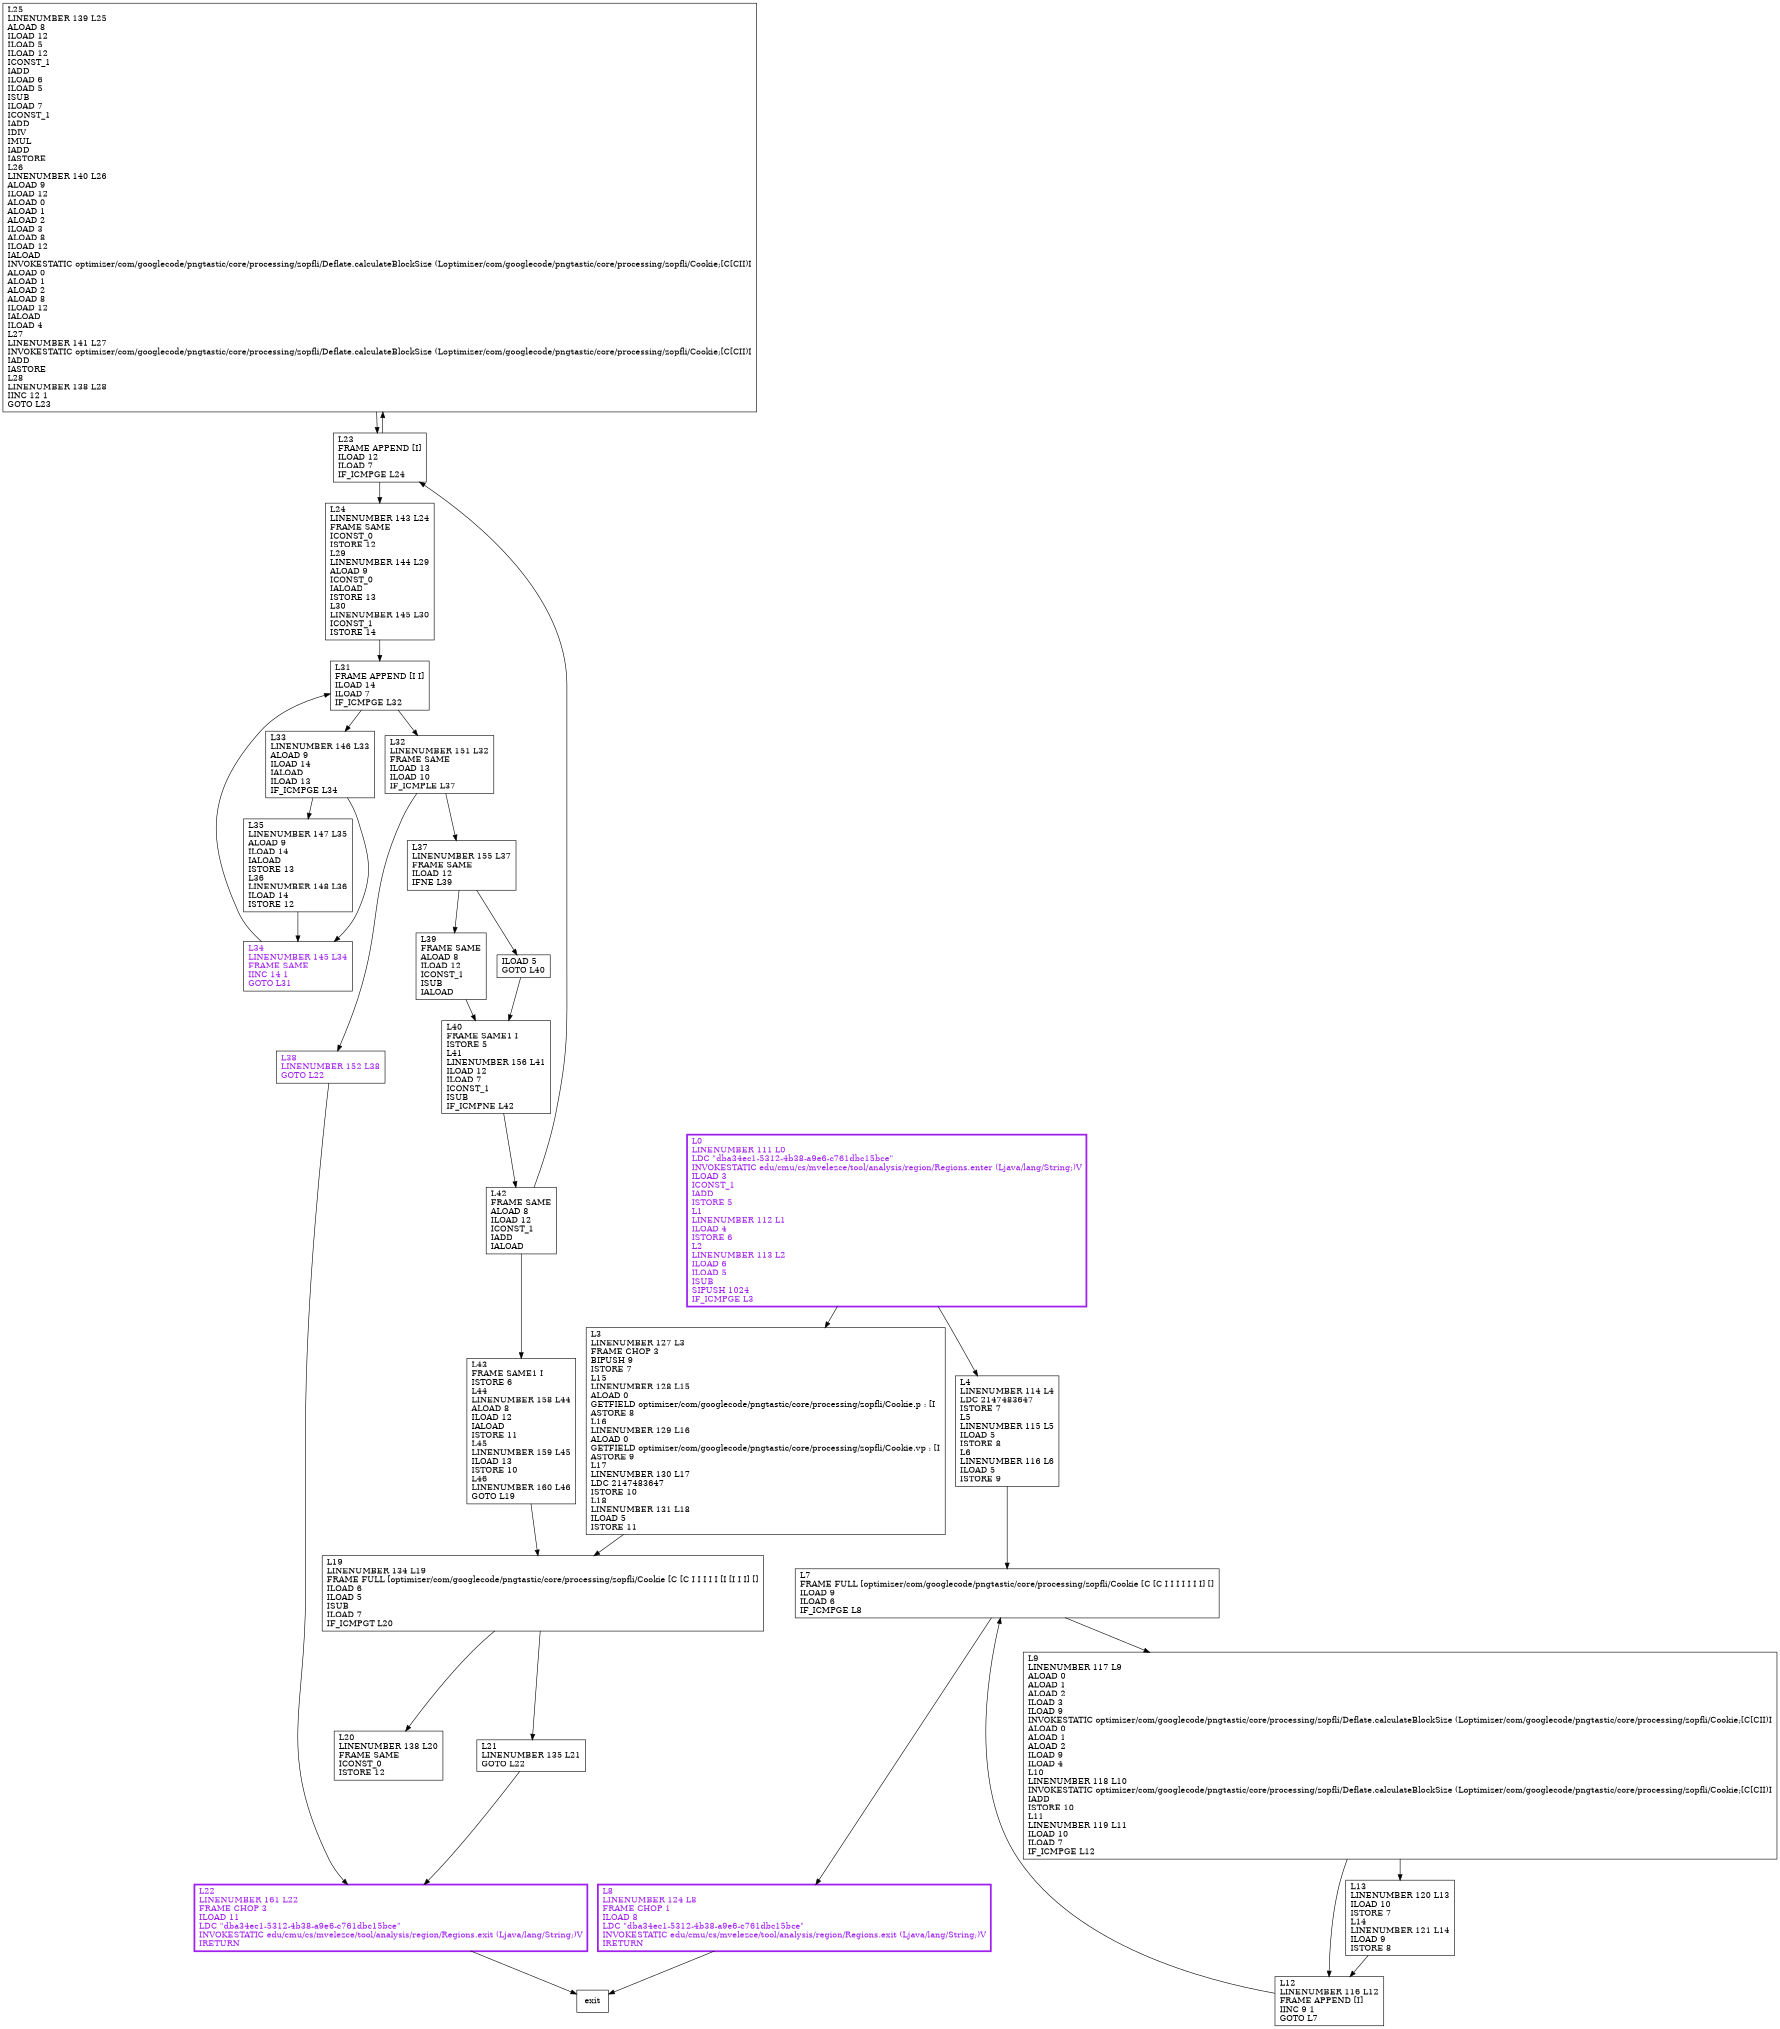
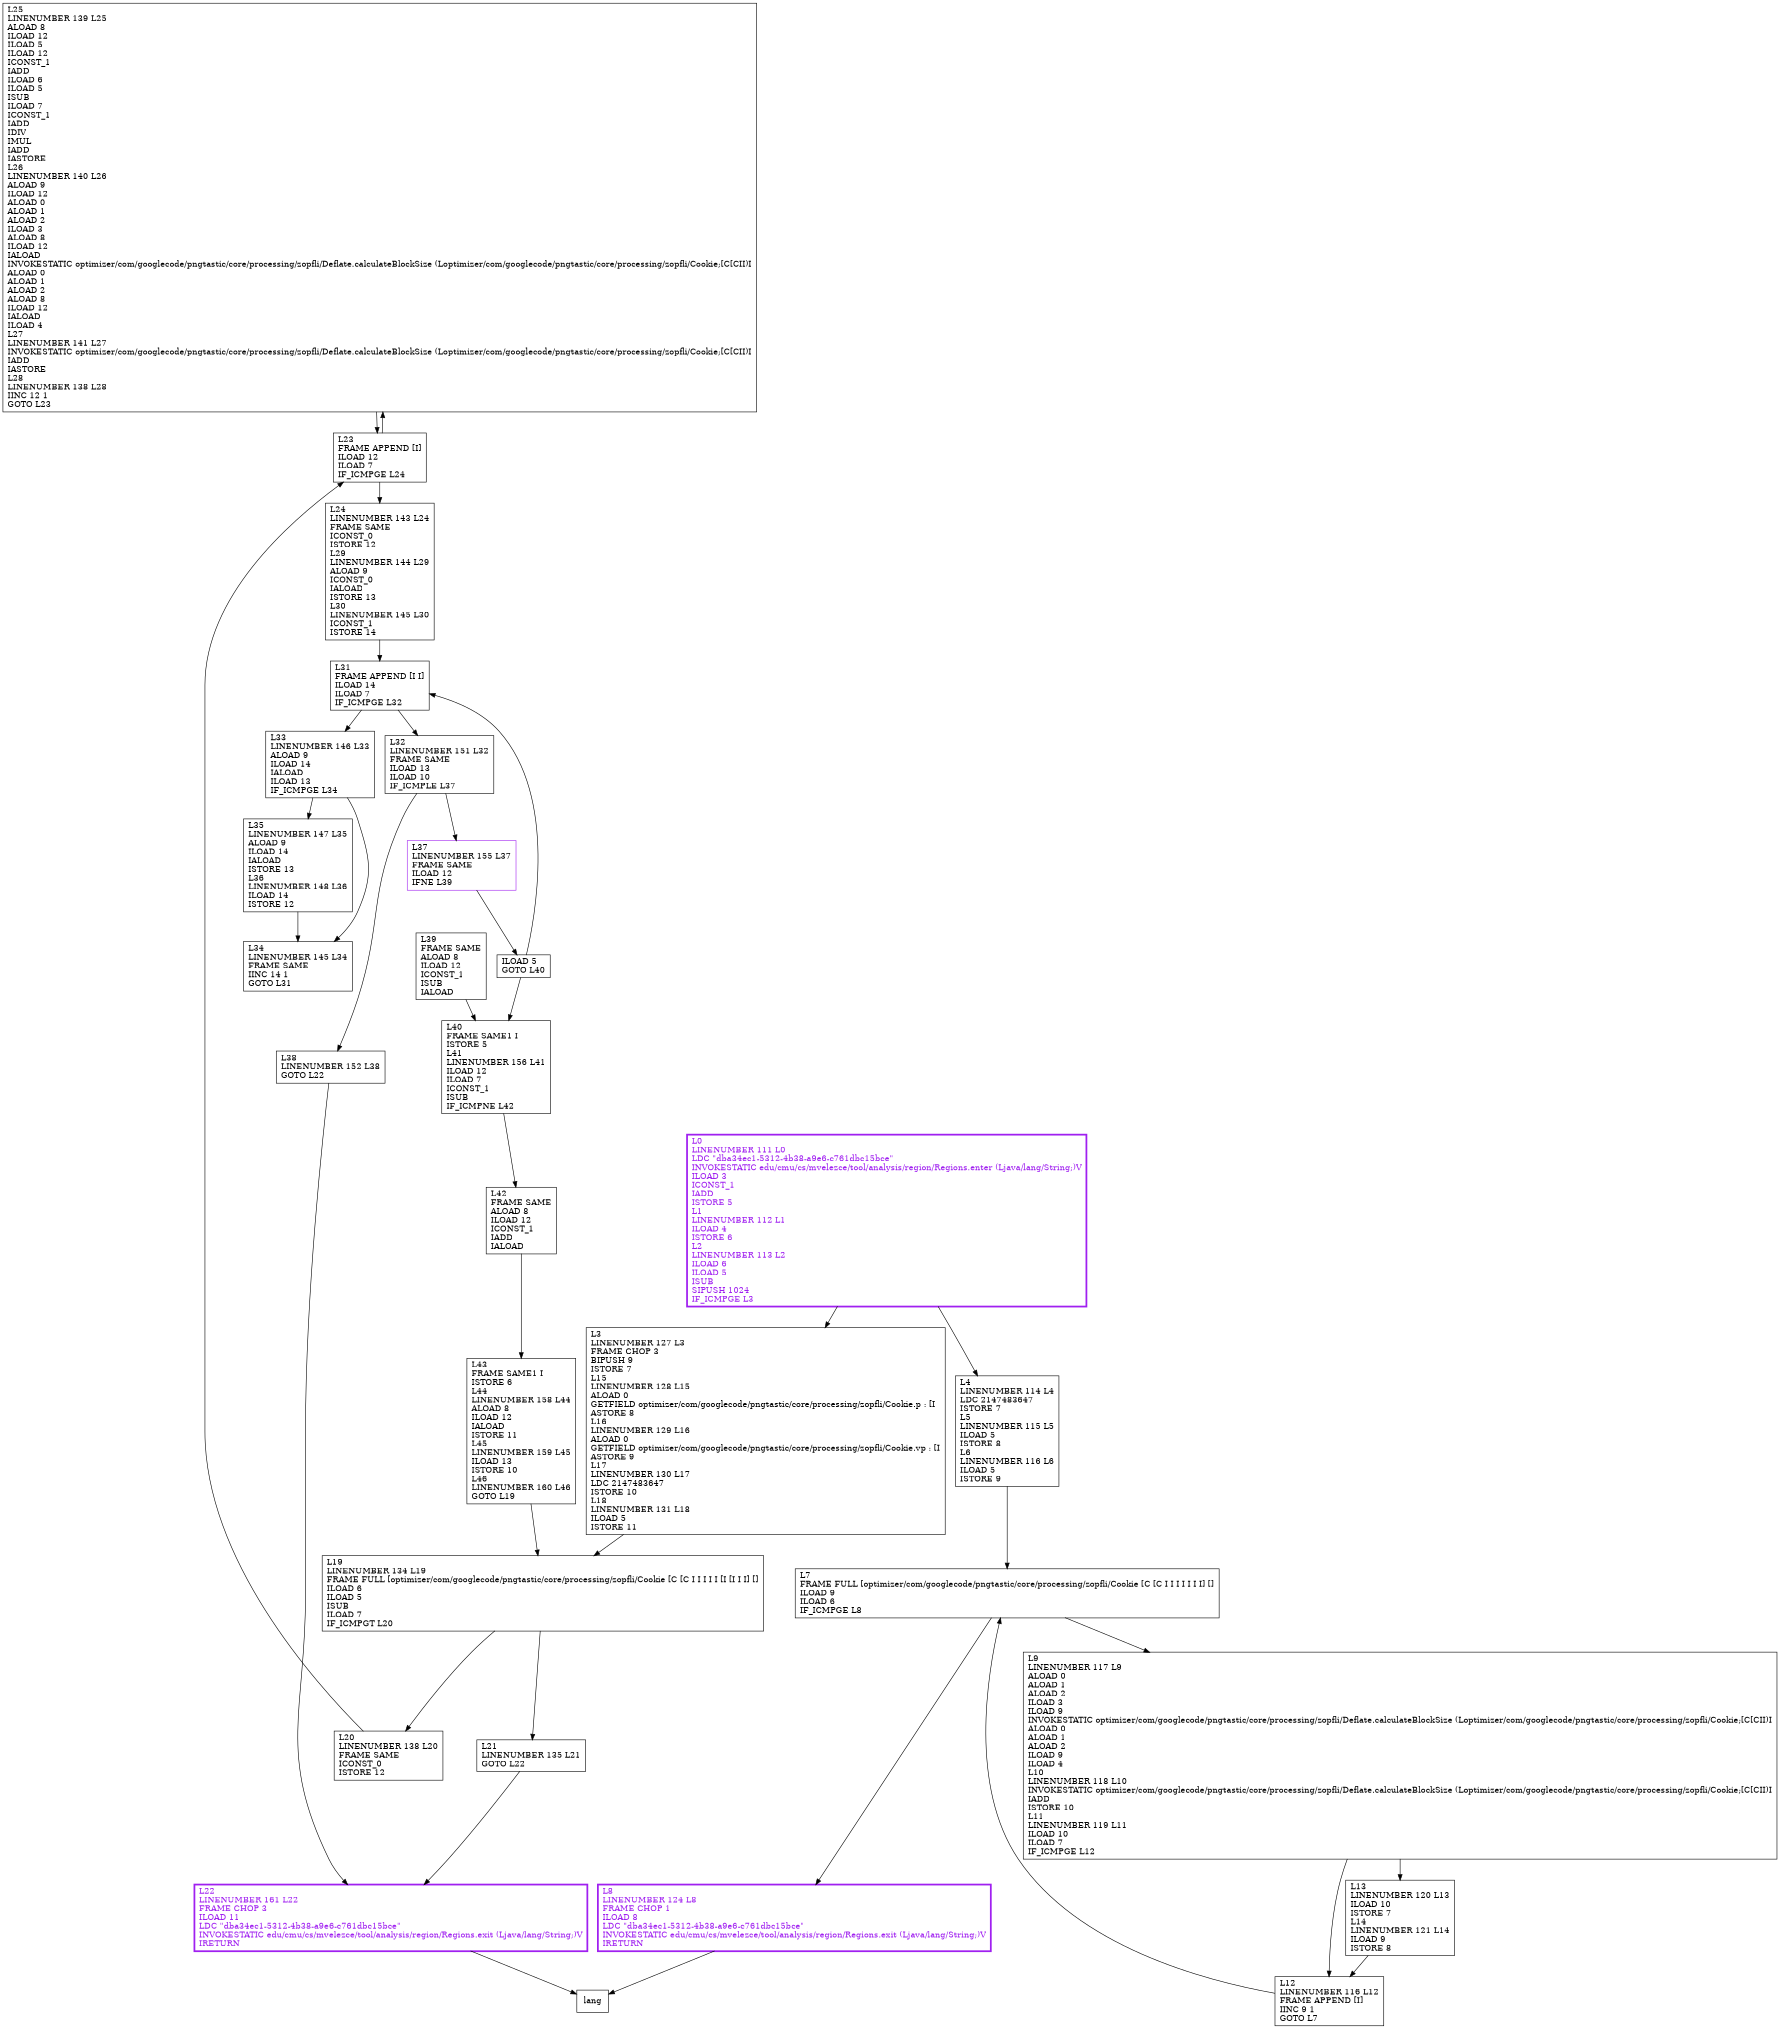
(220, 799) -> (532, 803)
(567, 811) -> (205, 1107)
(462, 865) -> (462, 865)
(457, 909) -> none
(298, 966) -> (298, 966)
(331, 1067) -> (331, 1067)
(593, 2001) -> (593, 2001)
